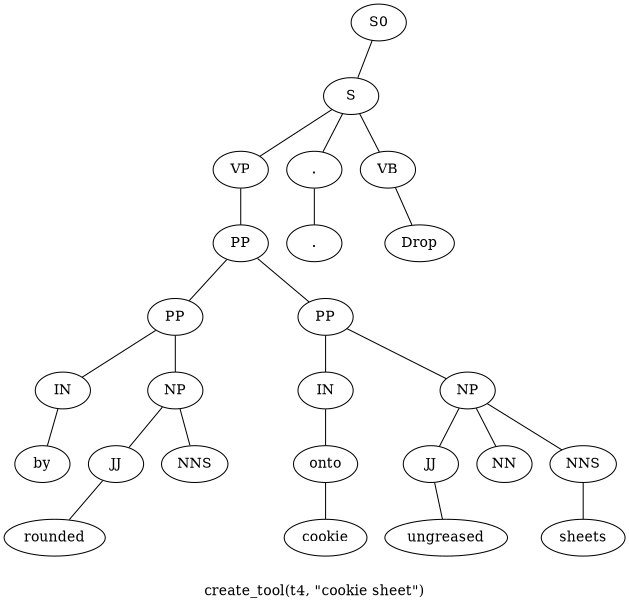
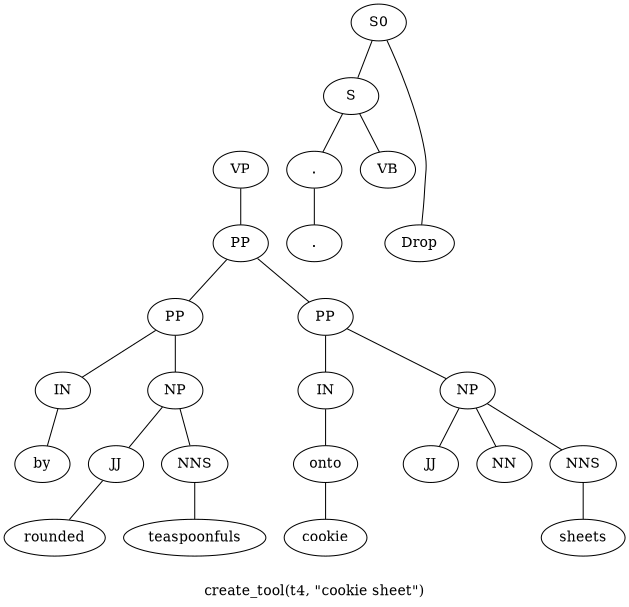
(296, 133) -> none
(404, 206) -> (420, 130)
none -> (195, 538)
(446, 538) -> none
